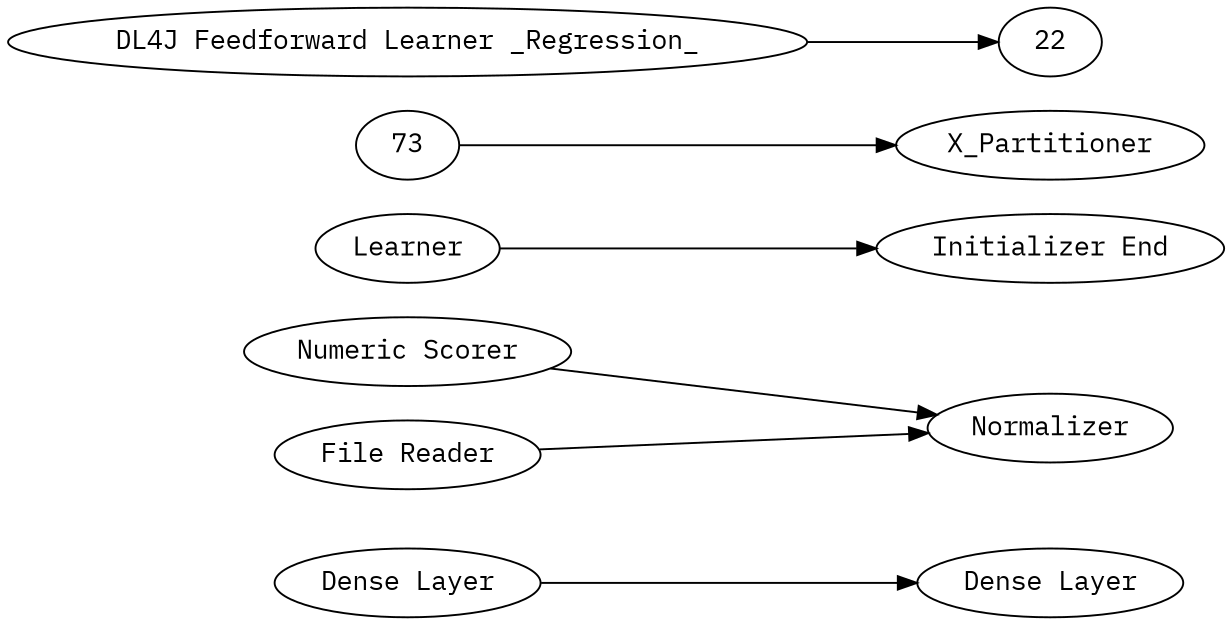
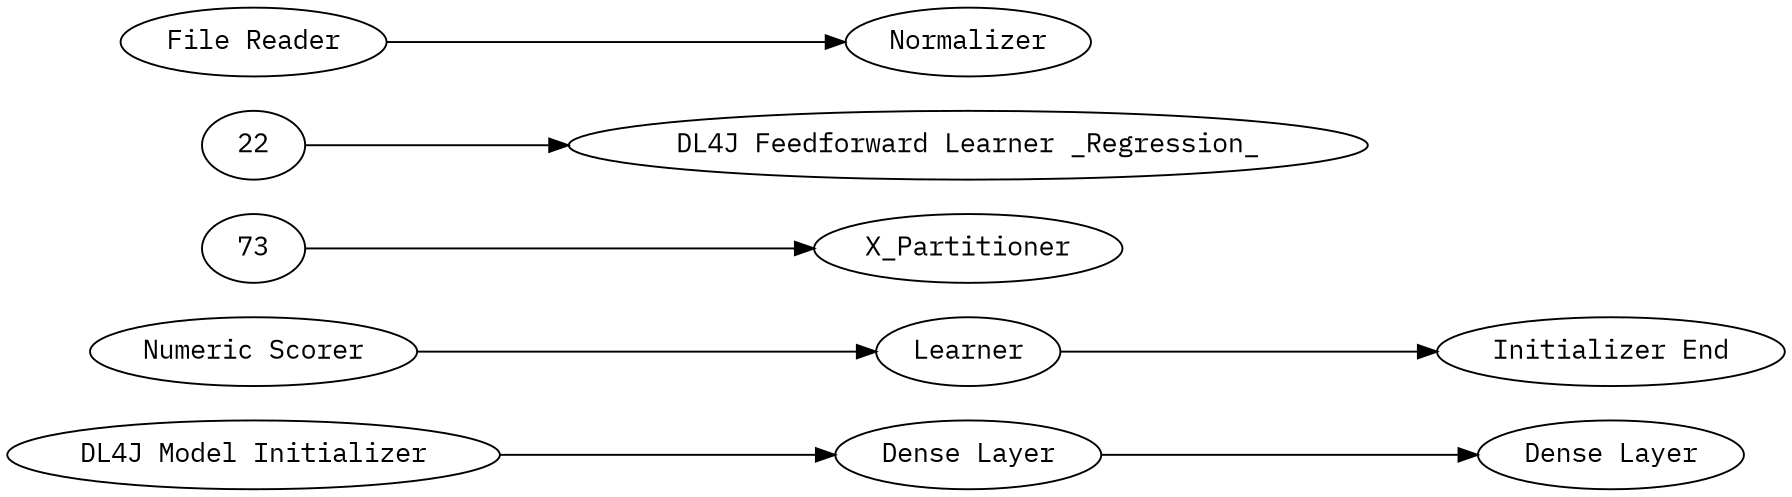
(893, 42) -> (427, 145)
(734, 390) -> (637, 352)
none -> (254, 455)
